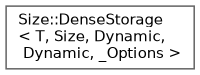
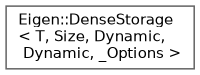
(100, 37) -> (100, 37)
